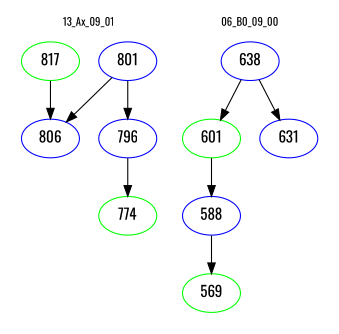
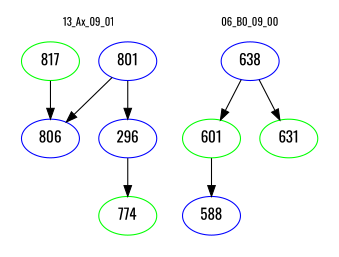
(128, 138) -> (128, 138)
(289, 138) -> (289, 138)
(212, 293) -> none
